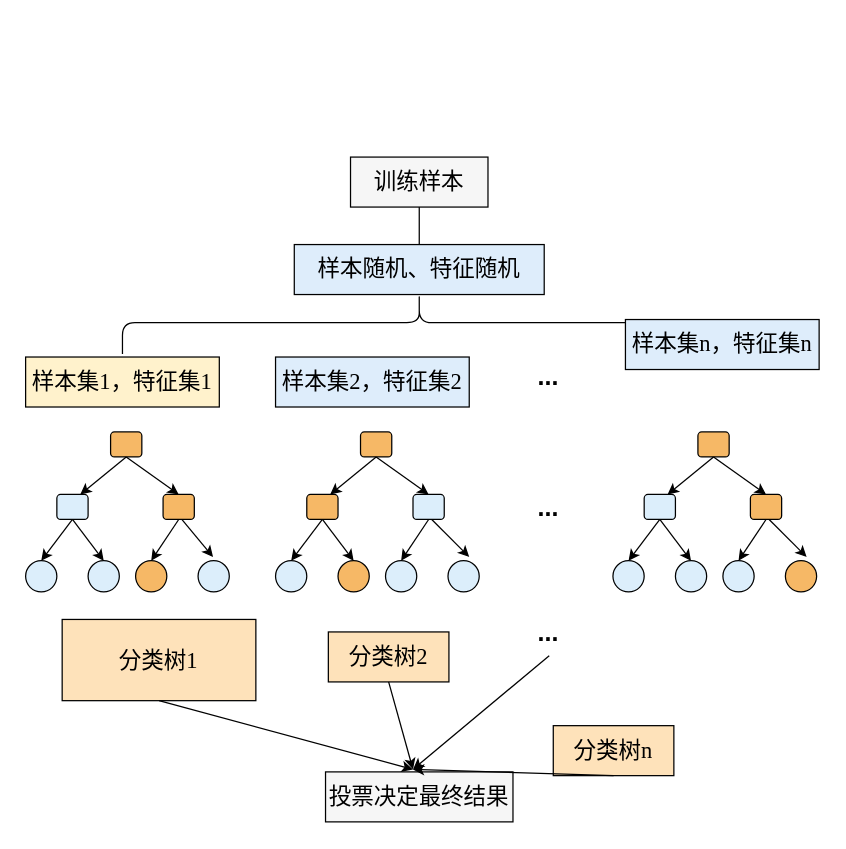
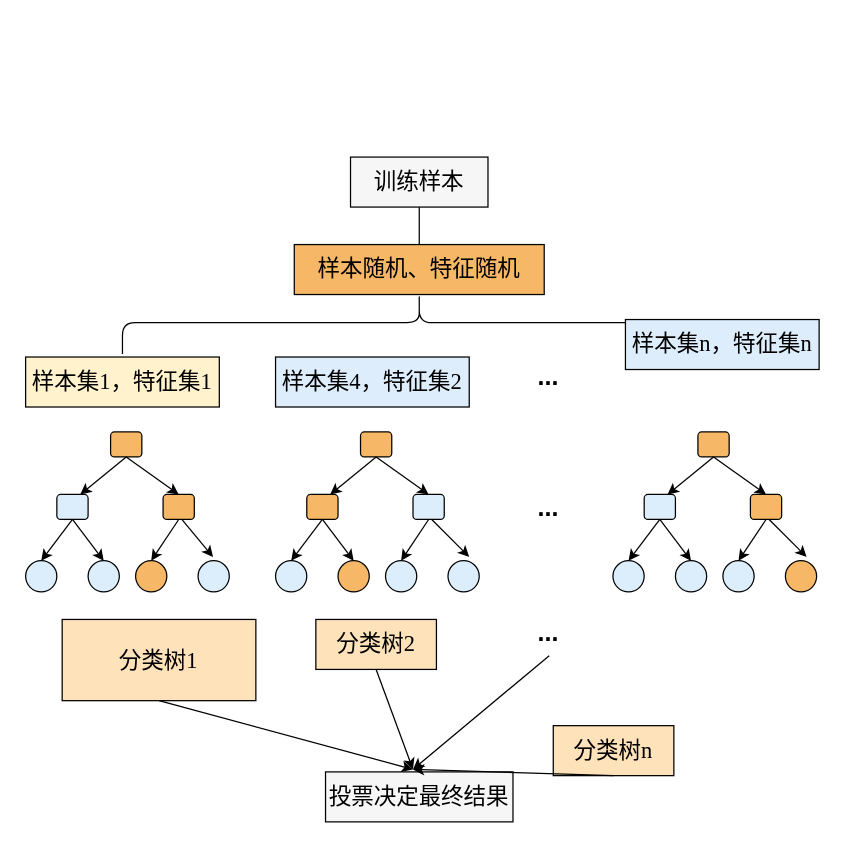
(419, 269) -> (419, 269)
(373, 382) -> (373, 382)
(389, 657) -> (376, 644)
